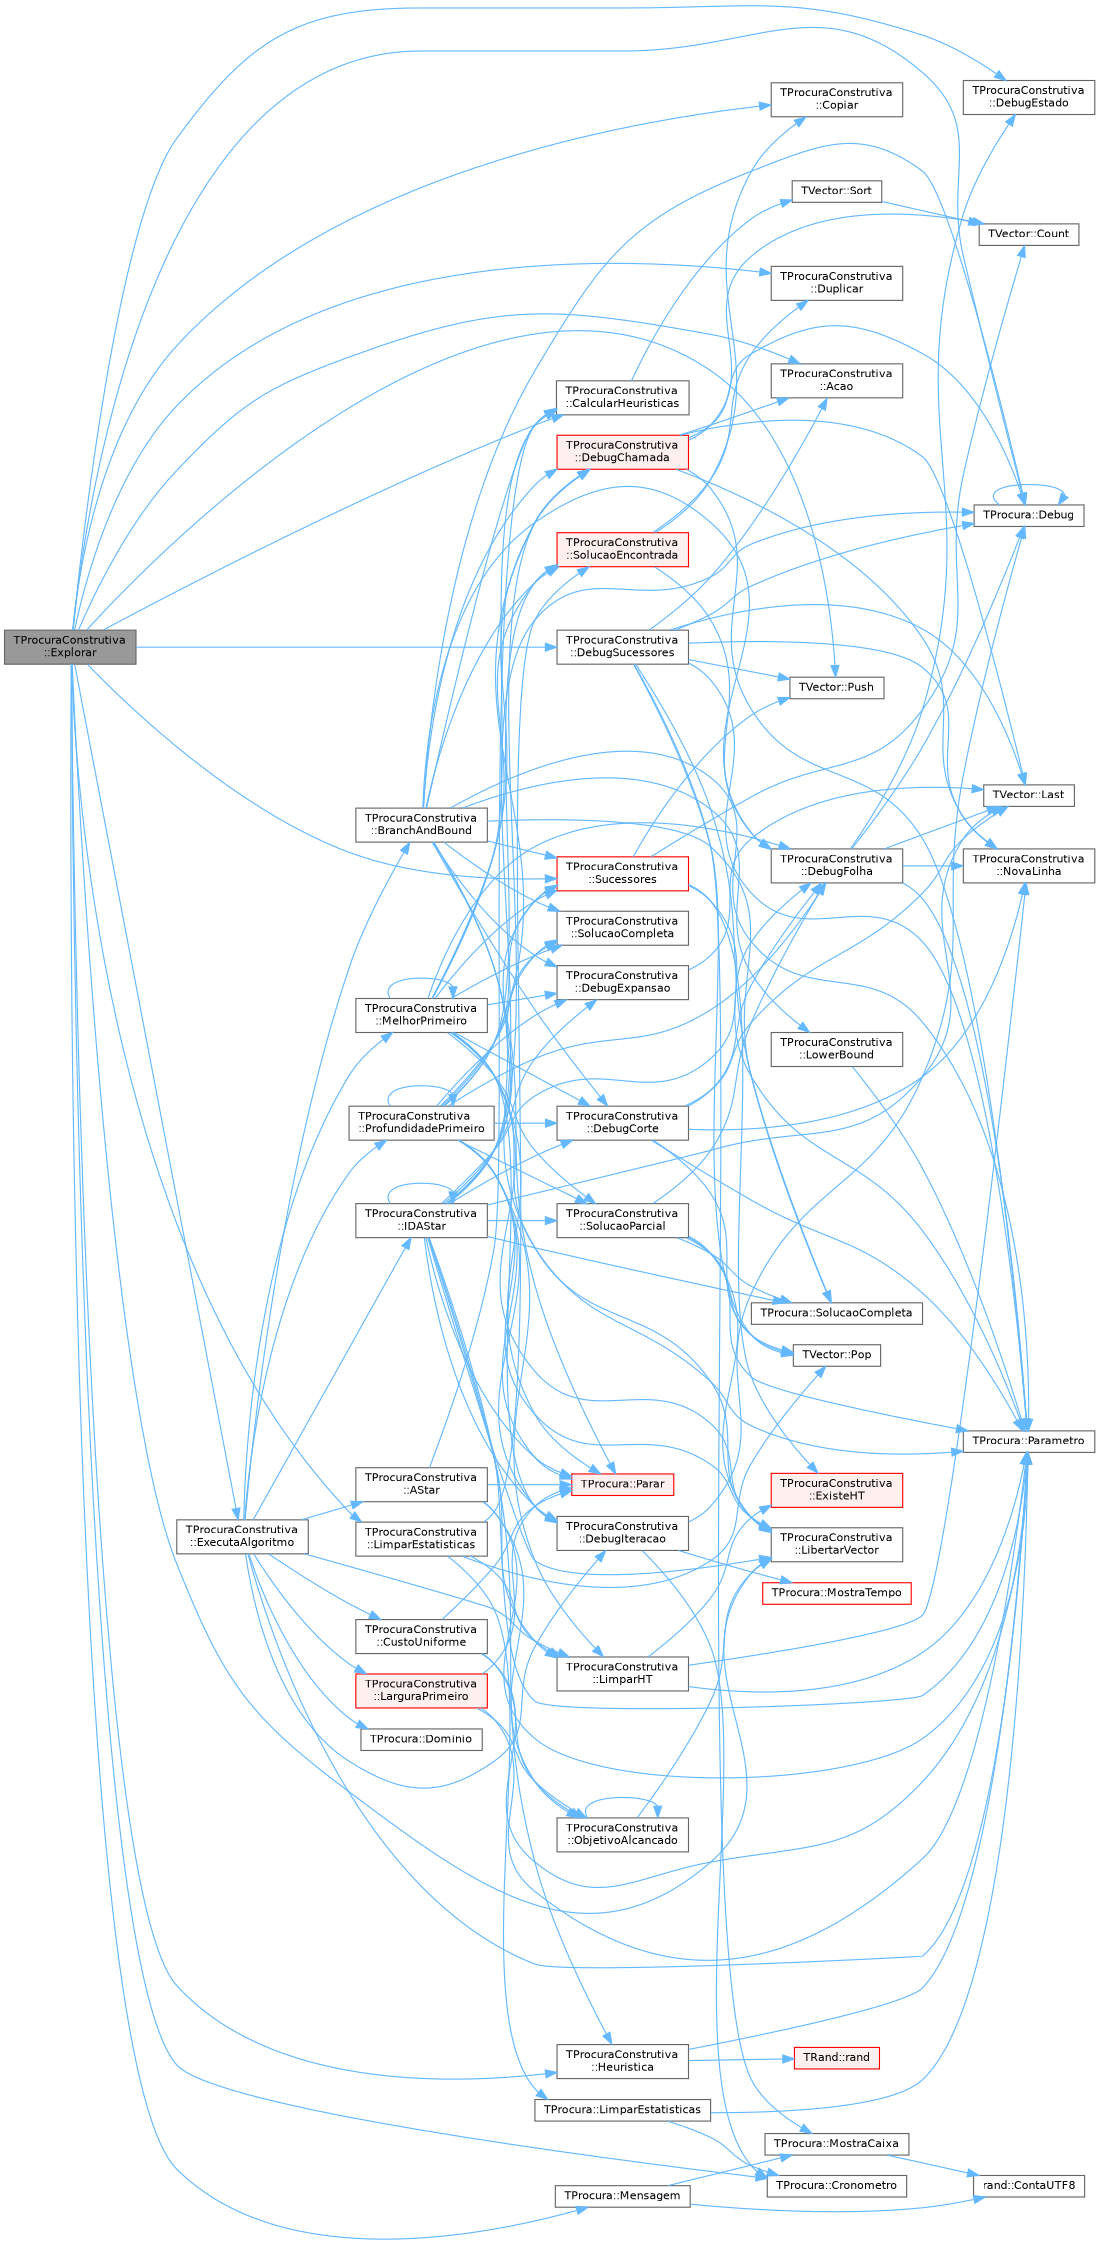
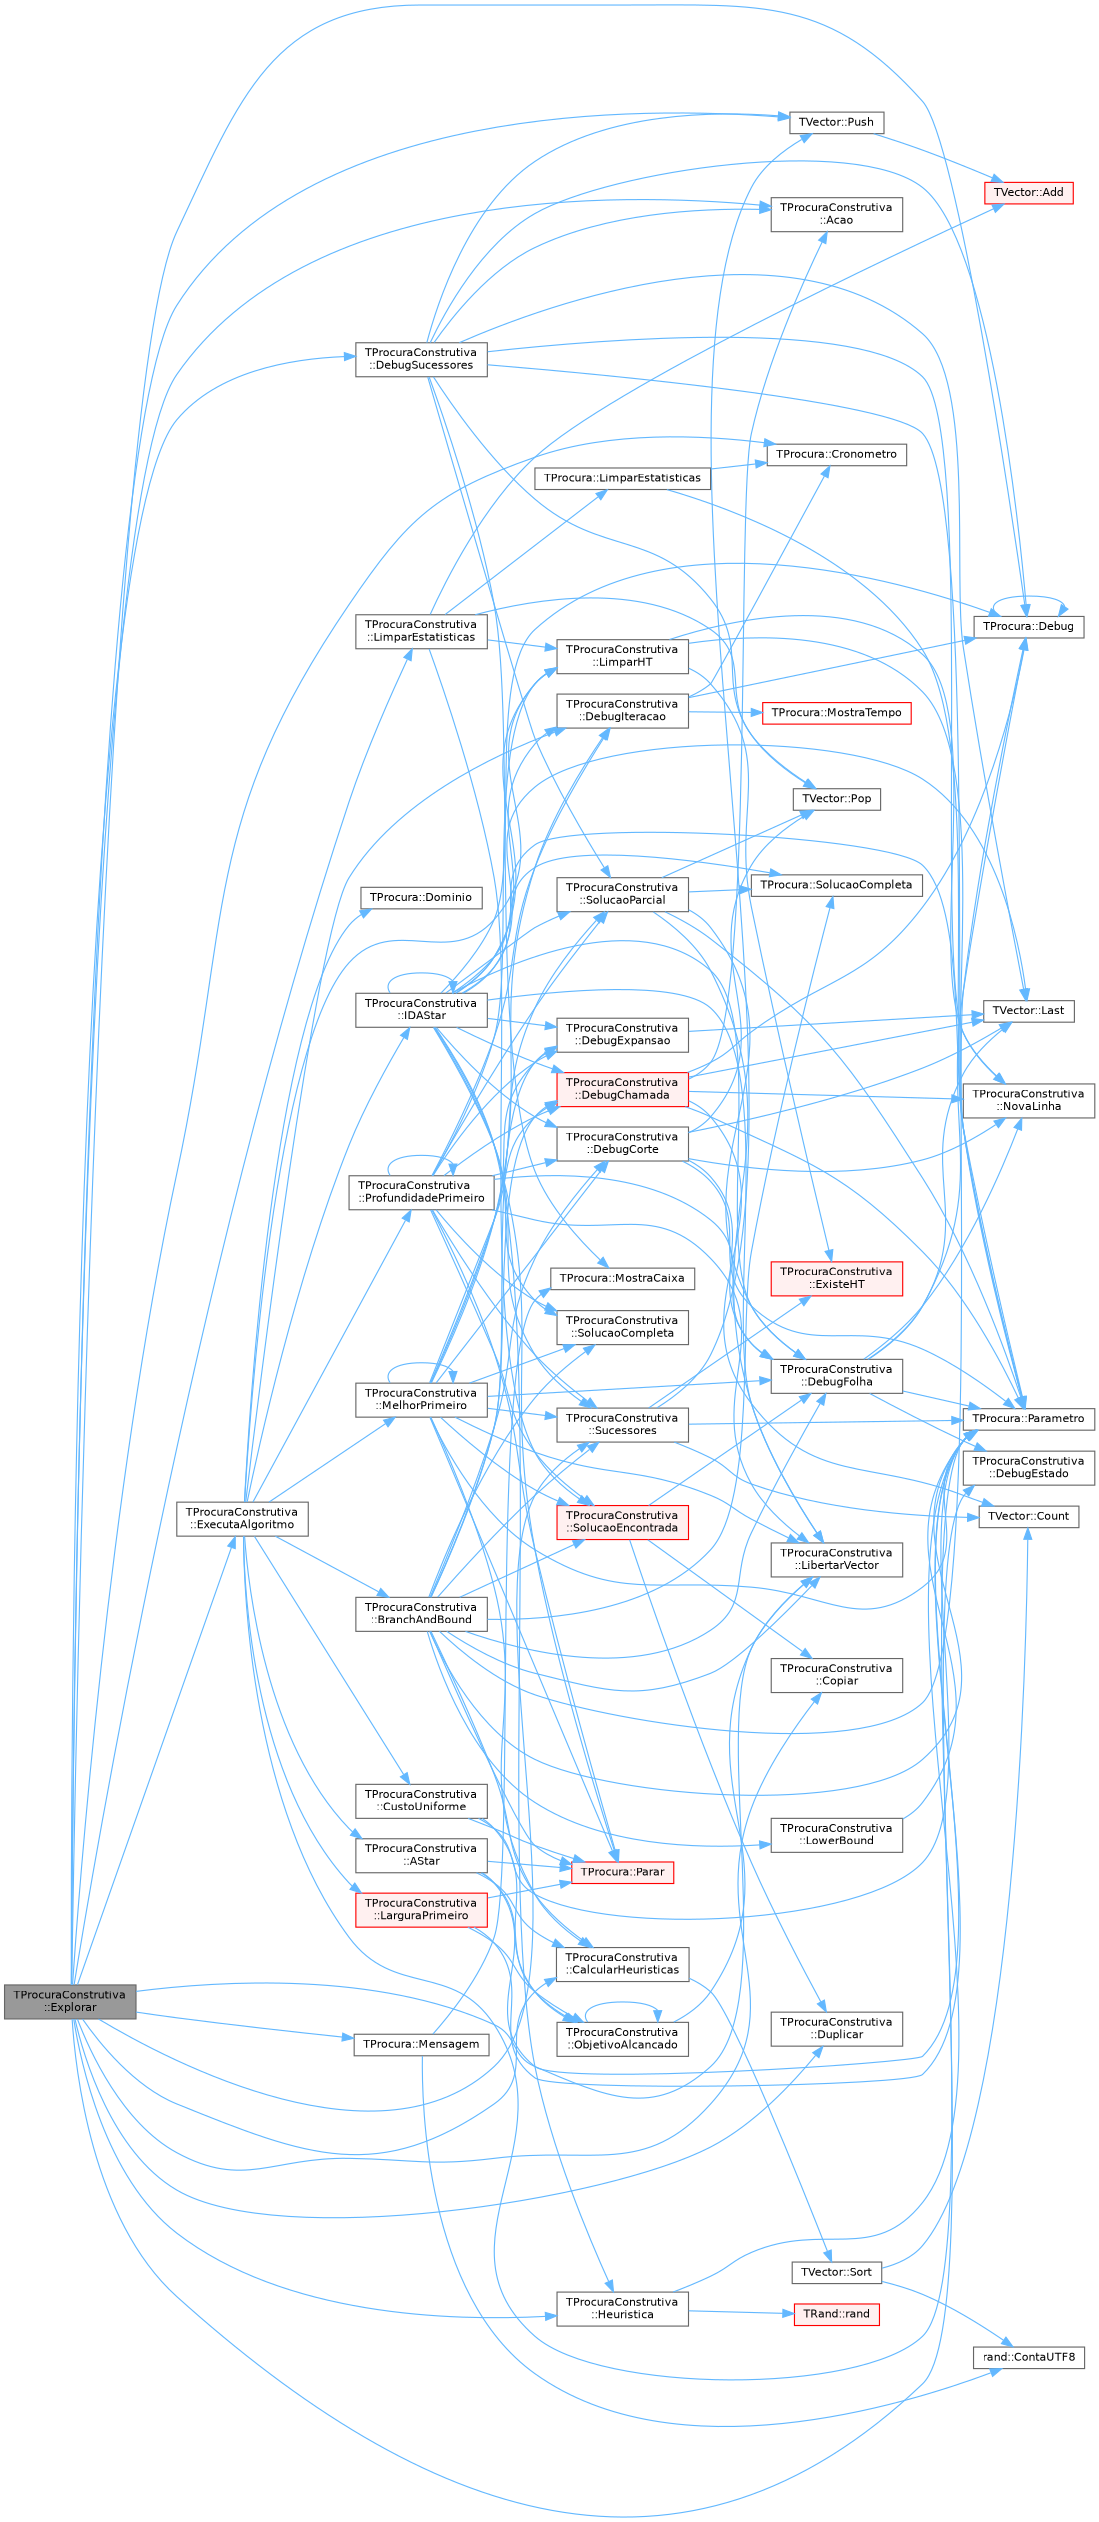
none -> (1029, 193)
(623, 874) -> (623, 1425)
(736, 975) -> (509, 653)
(927, 2164) -> (951, 2308)
